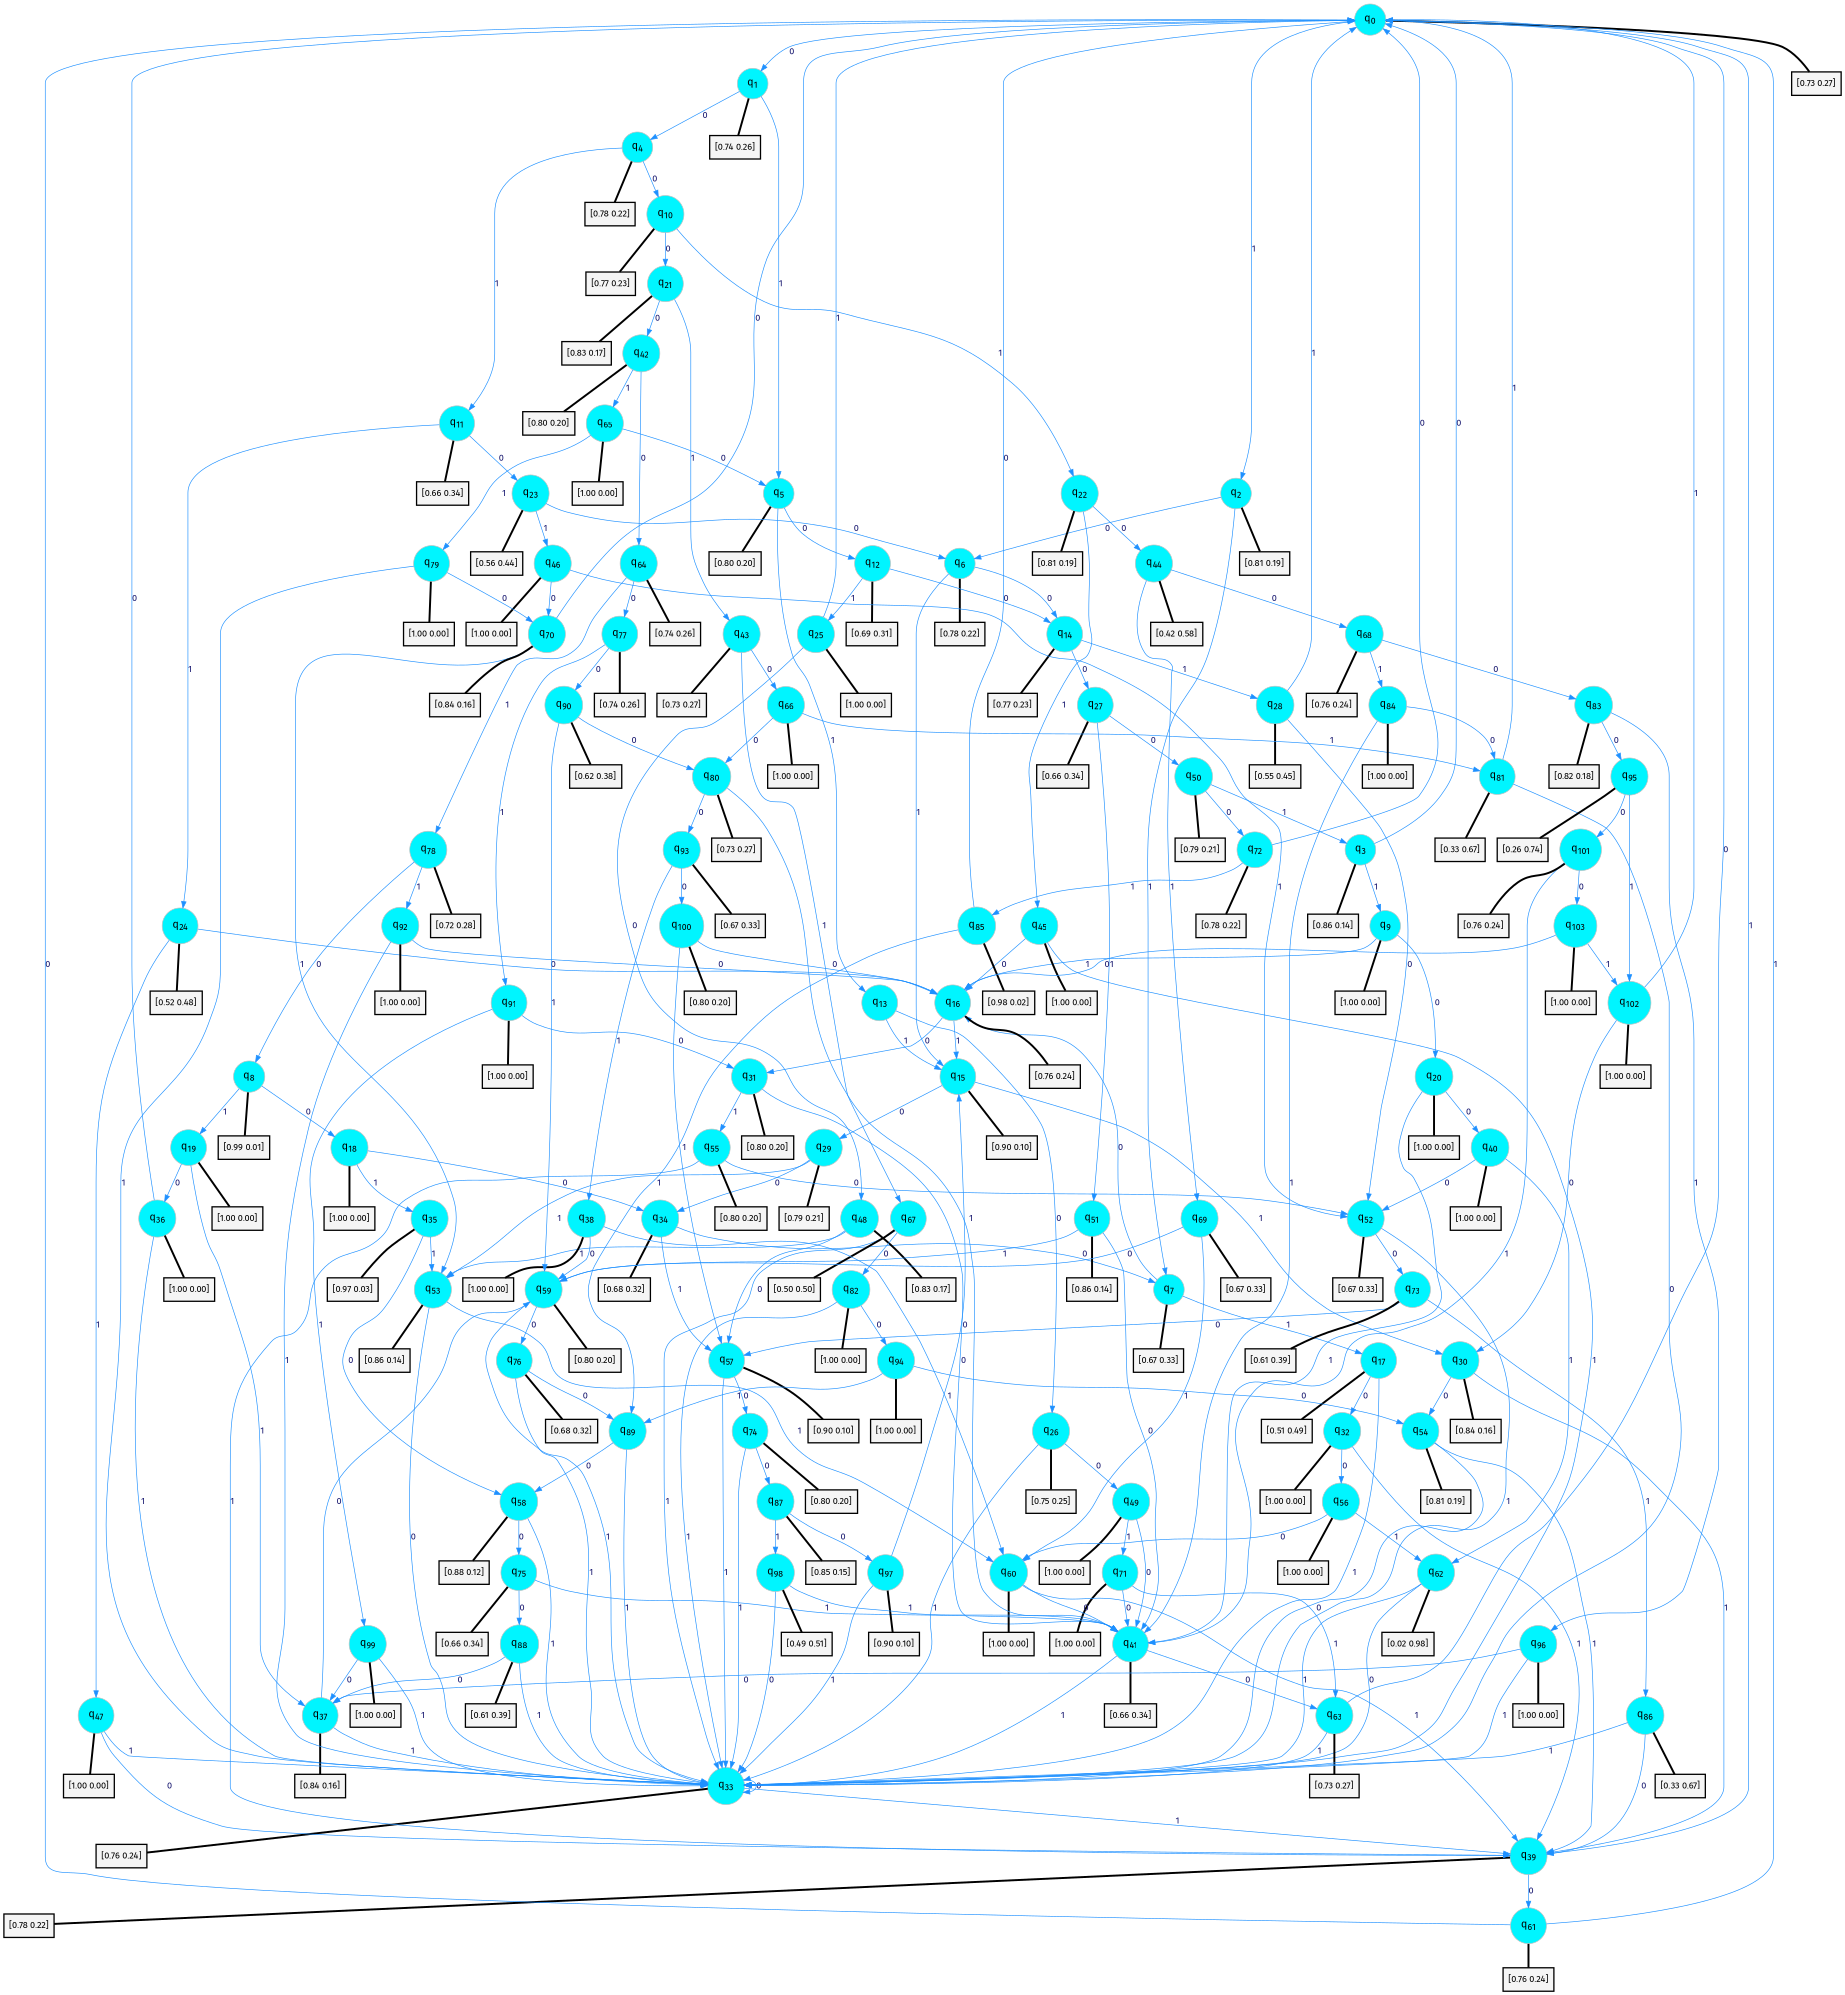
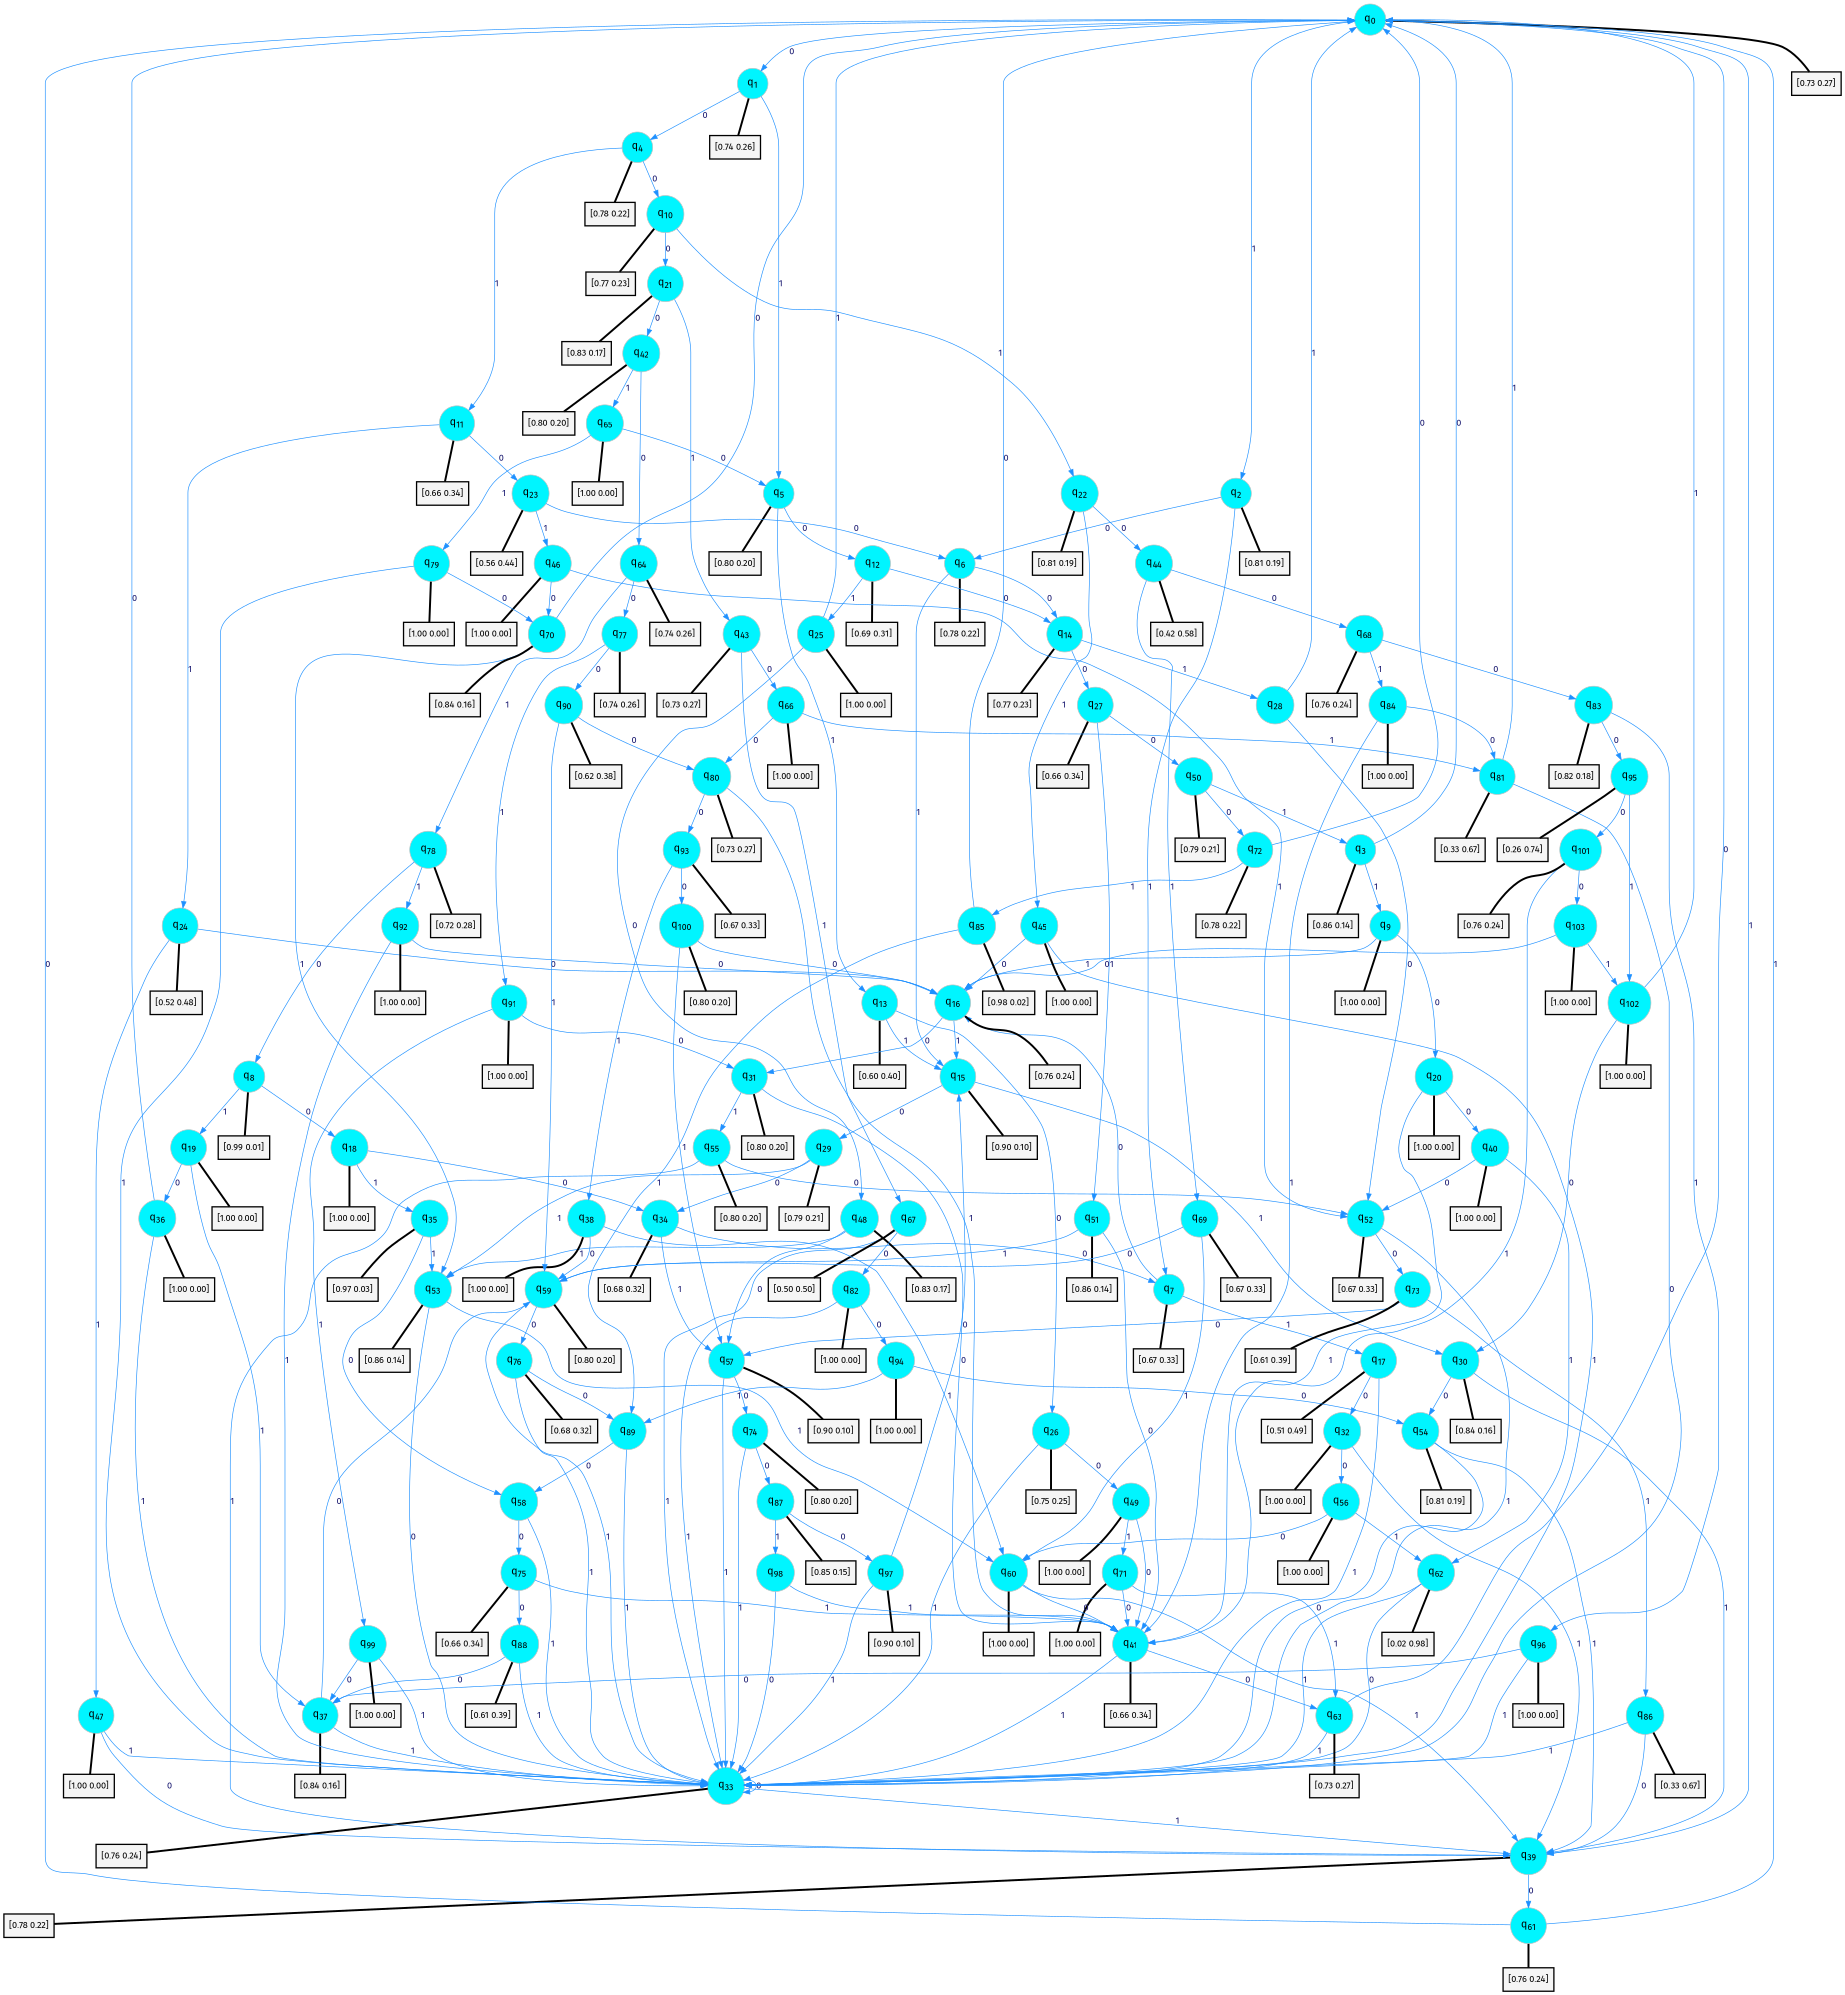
(1275, 777) -> none
none -> (880, 1077)
(464, 1573) -> none
(807, 1644) -> none
